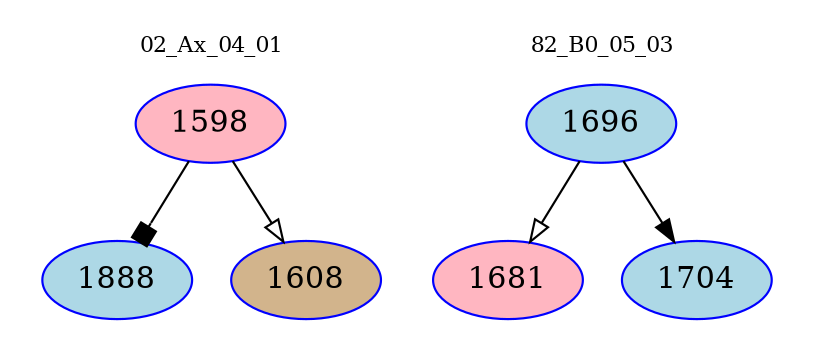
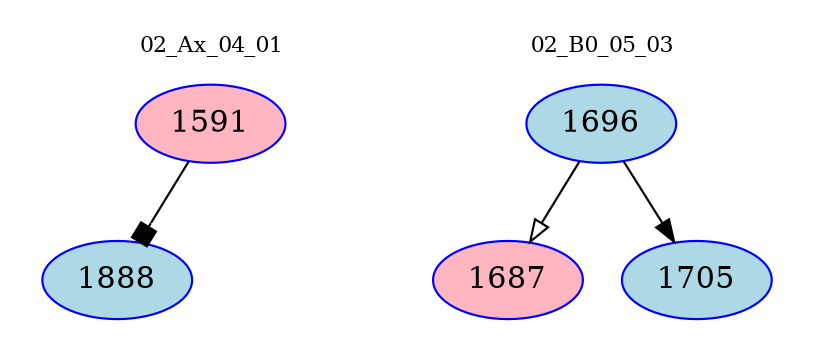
(602, 47) -> (602, 47)
(211, 124) -> (211, 124)
(306, 280) -> none
(508, 280) -> (508, 280)
(697, 280) -> (697, 280)
